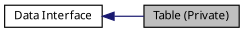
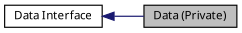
(192, 16) -> (190, 16)
